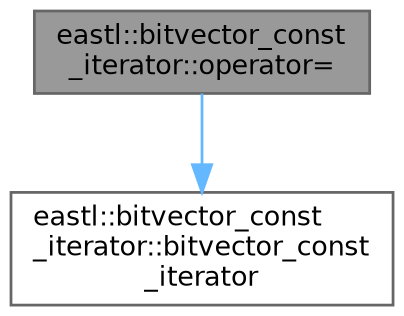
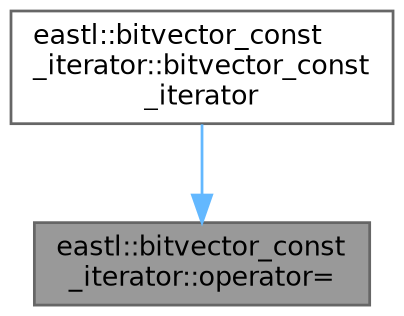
(202, 129) -> (202, 159)
